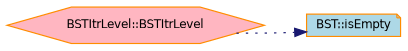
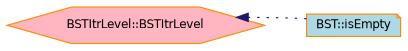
(265, 33) -> (278, 18)
